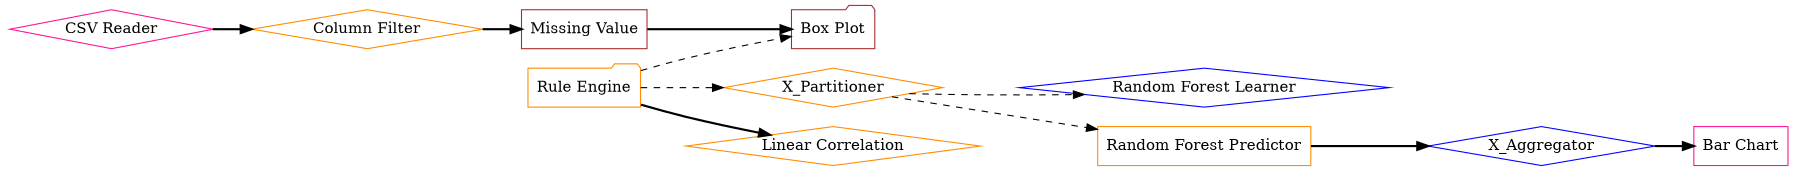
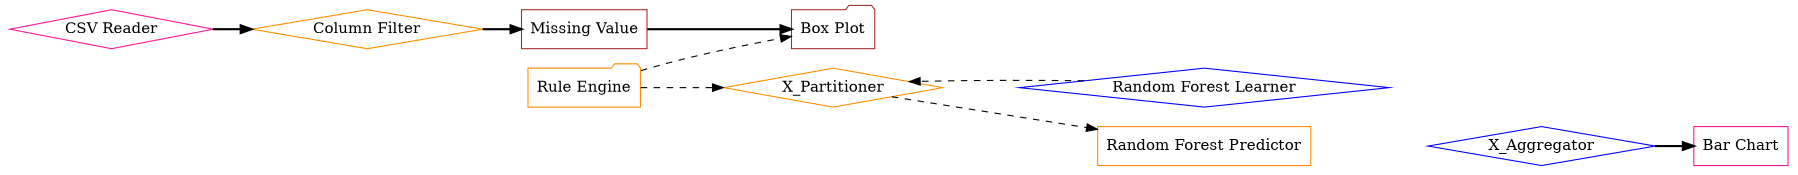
(991, 95) -> (1002, 80)
(833, 146) -> none
(1364, 146) -> none
